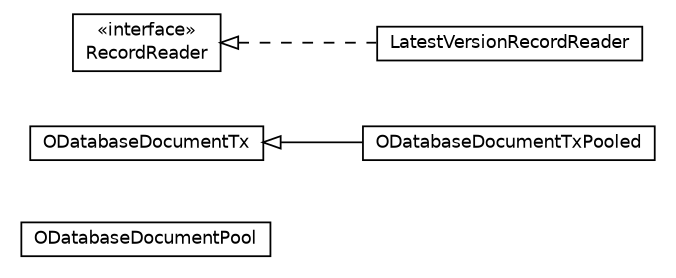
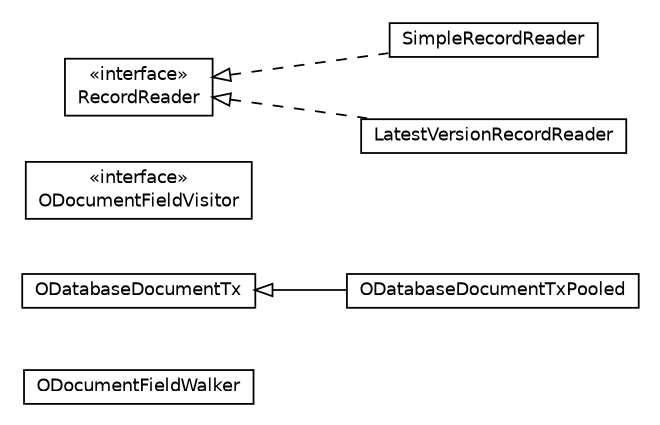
none -> (493, 39)
none -> (138, 190)
(146, 238) -> none
none -> (138, 386)
